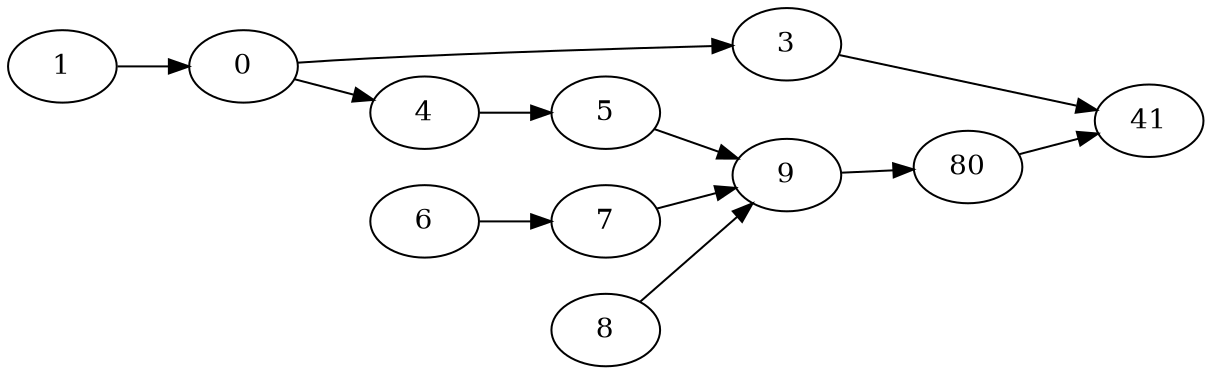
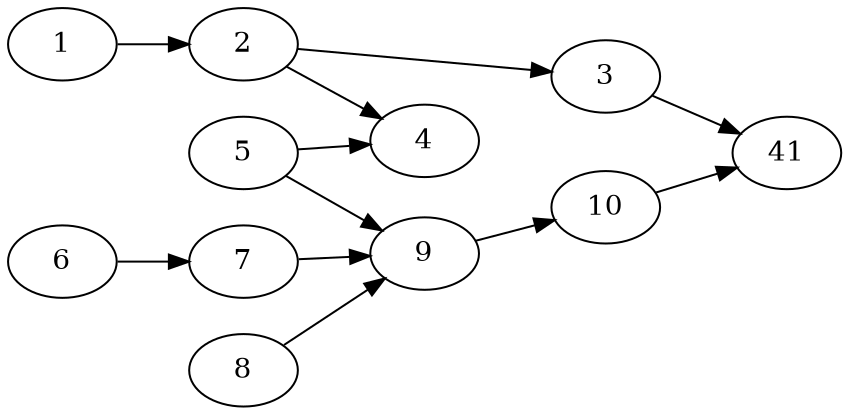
(244, 66) -> (244, 44)
(505, 113) -> (324, 148)
(968, 167) -> (606, 207)
